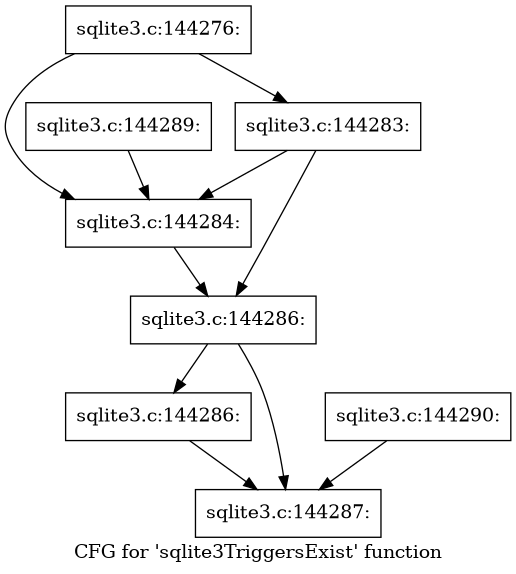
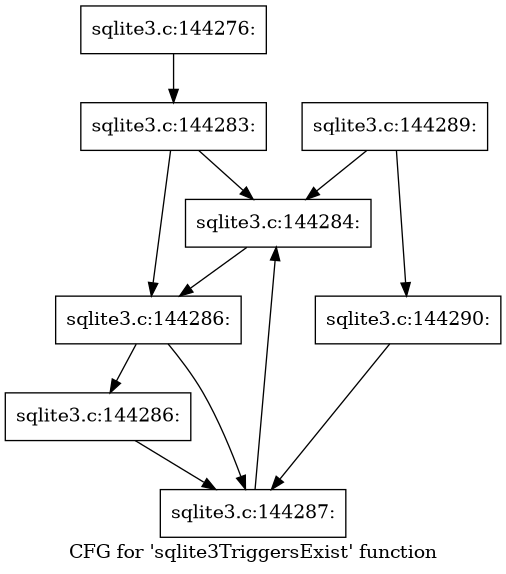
(6, 120) -> (265, 375)
none -> (401, 217)
